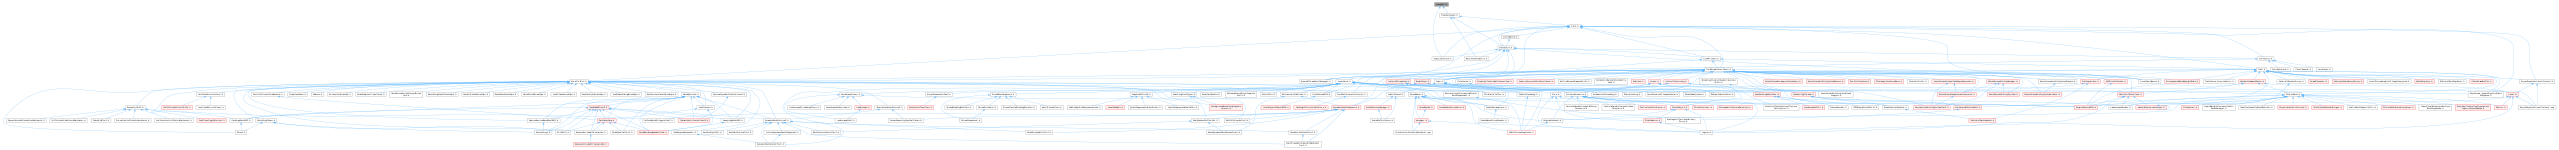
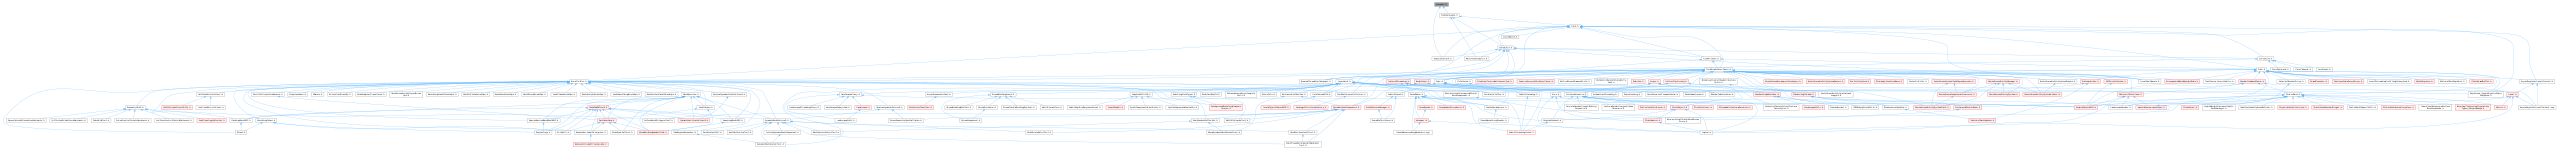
(1508, 43) -> none
none -> (2018, 86)
(1683, 121) -> (1683, 121)
(1413, 132) -> (1413, 132)
